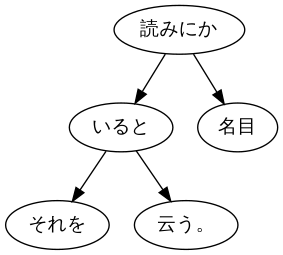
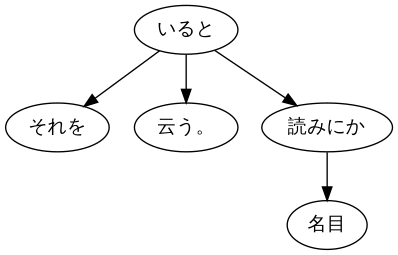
(154, 73) -> (250, 74)
